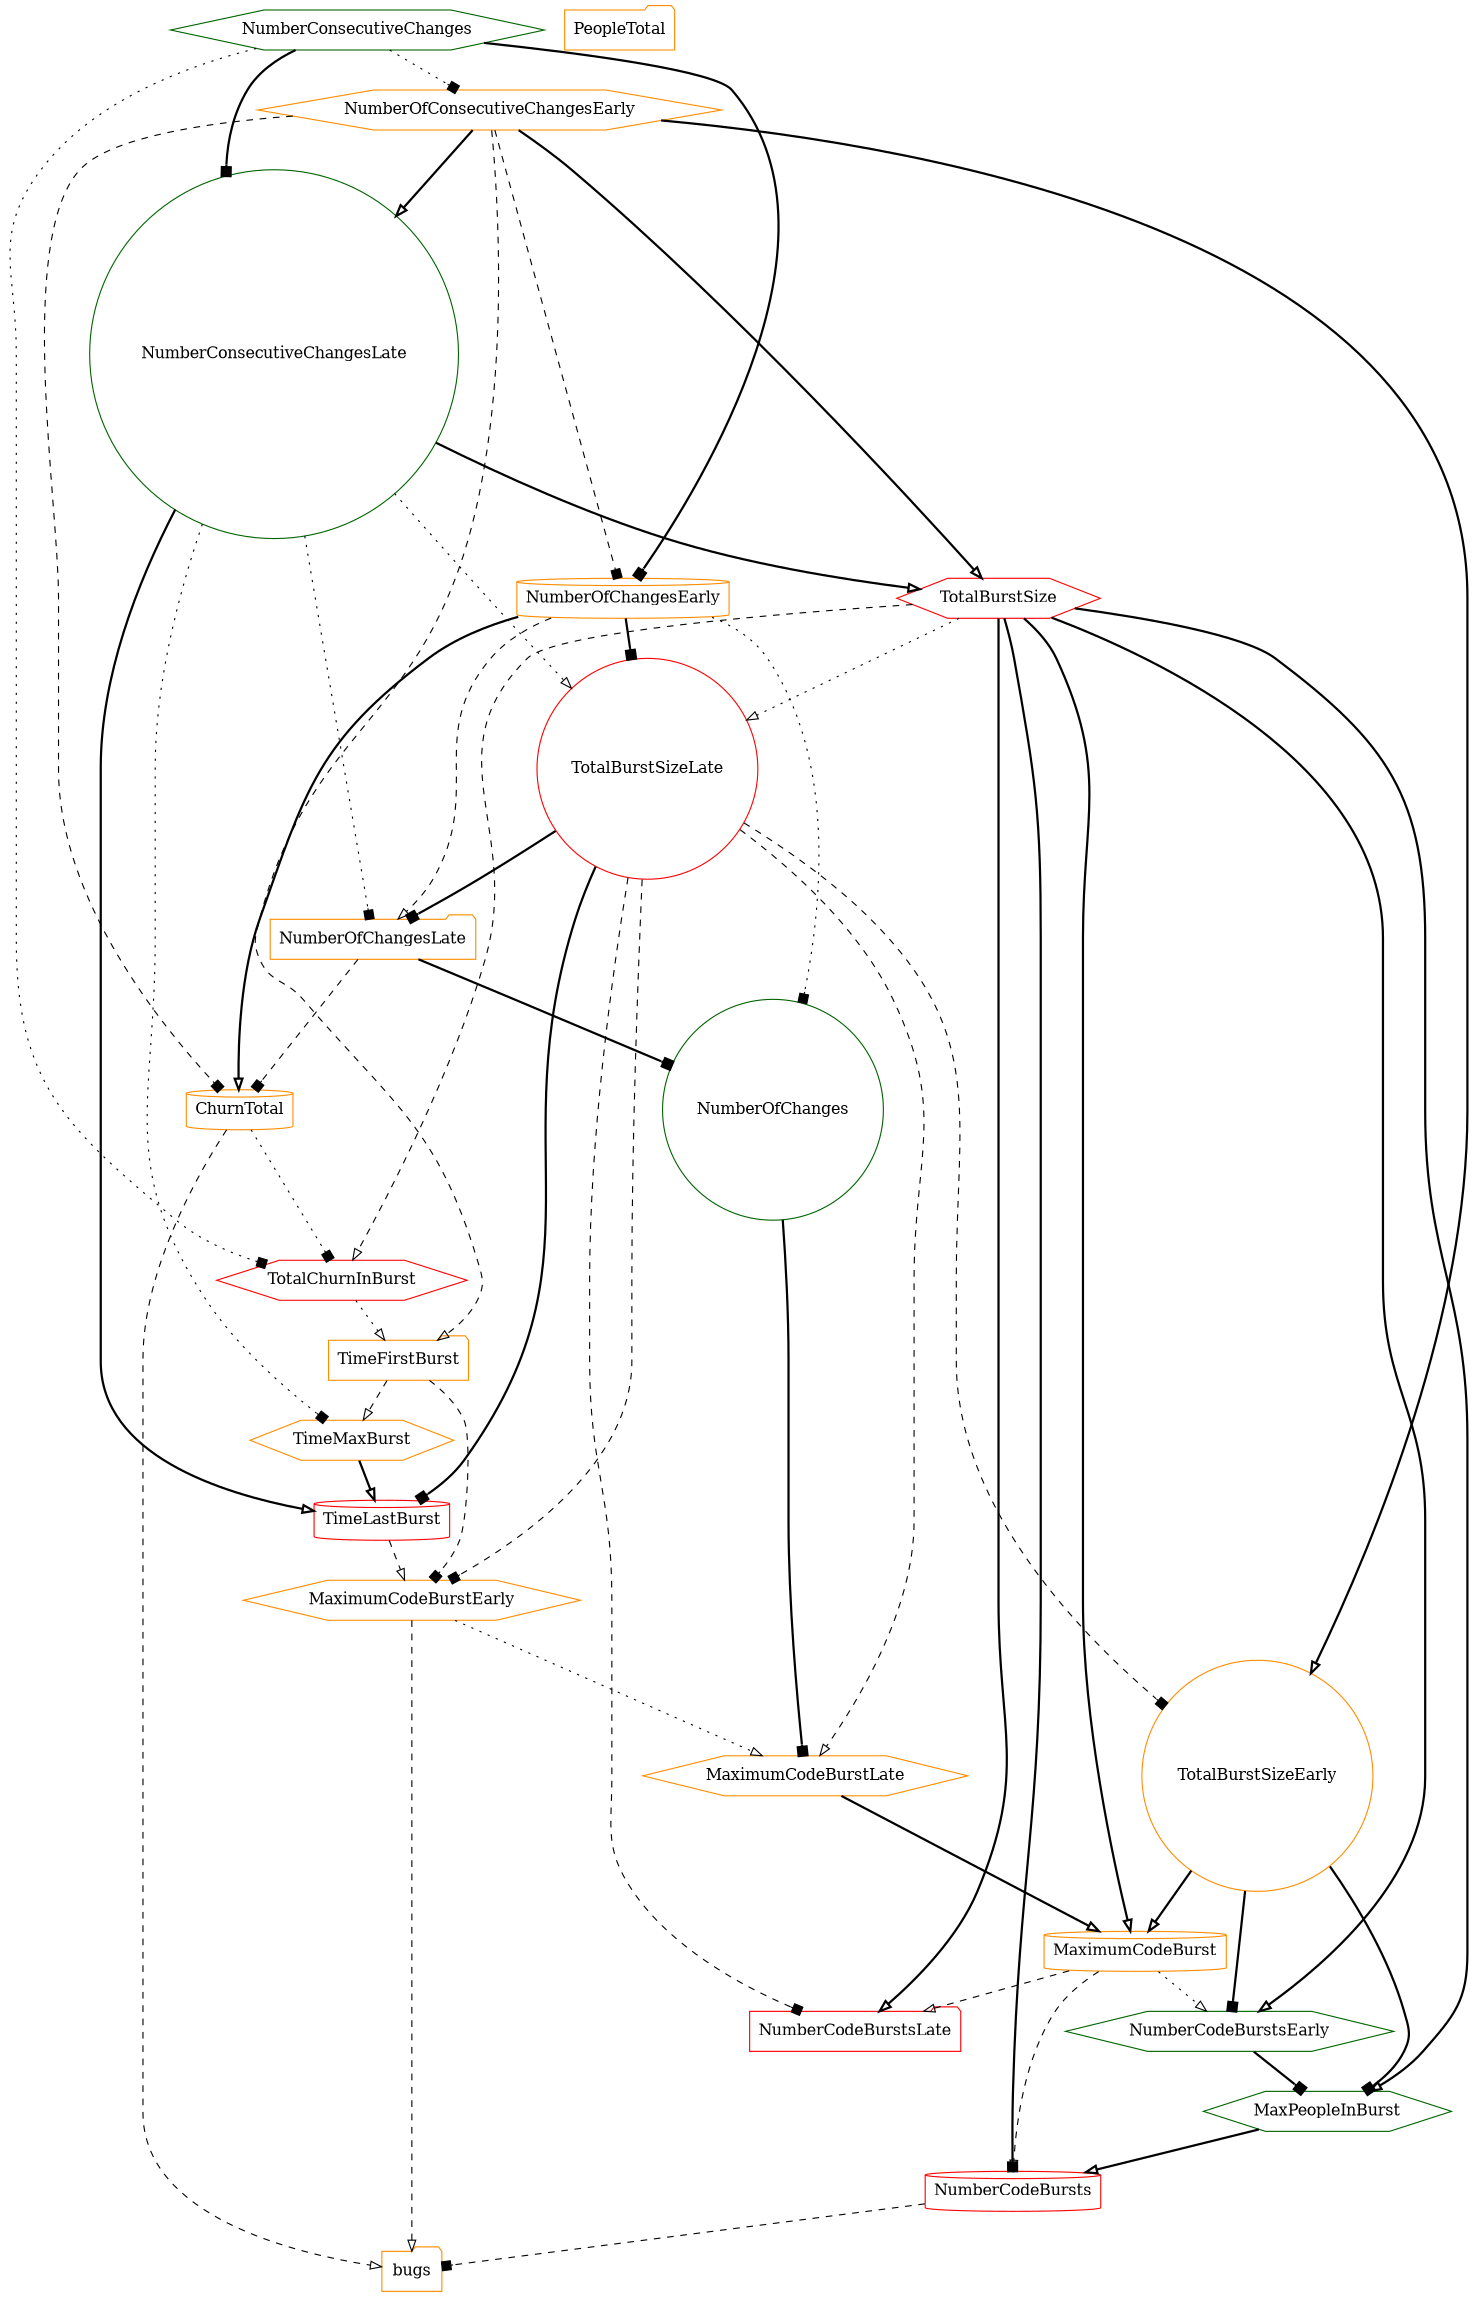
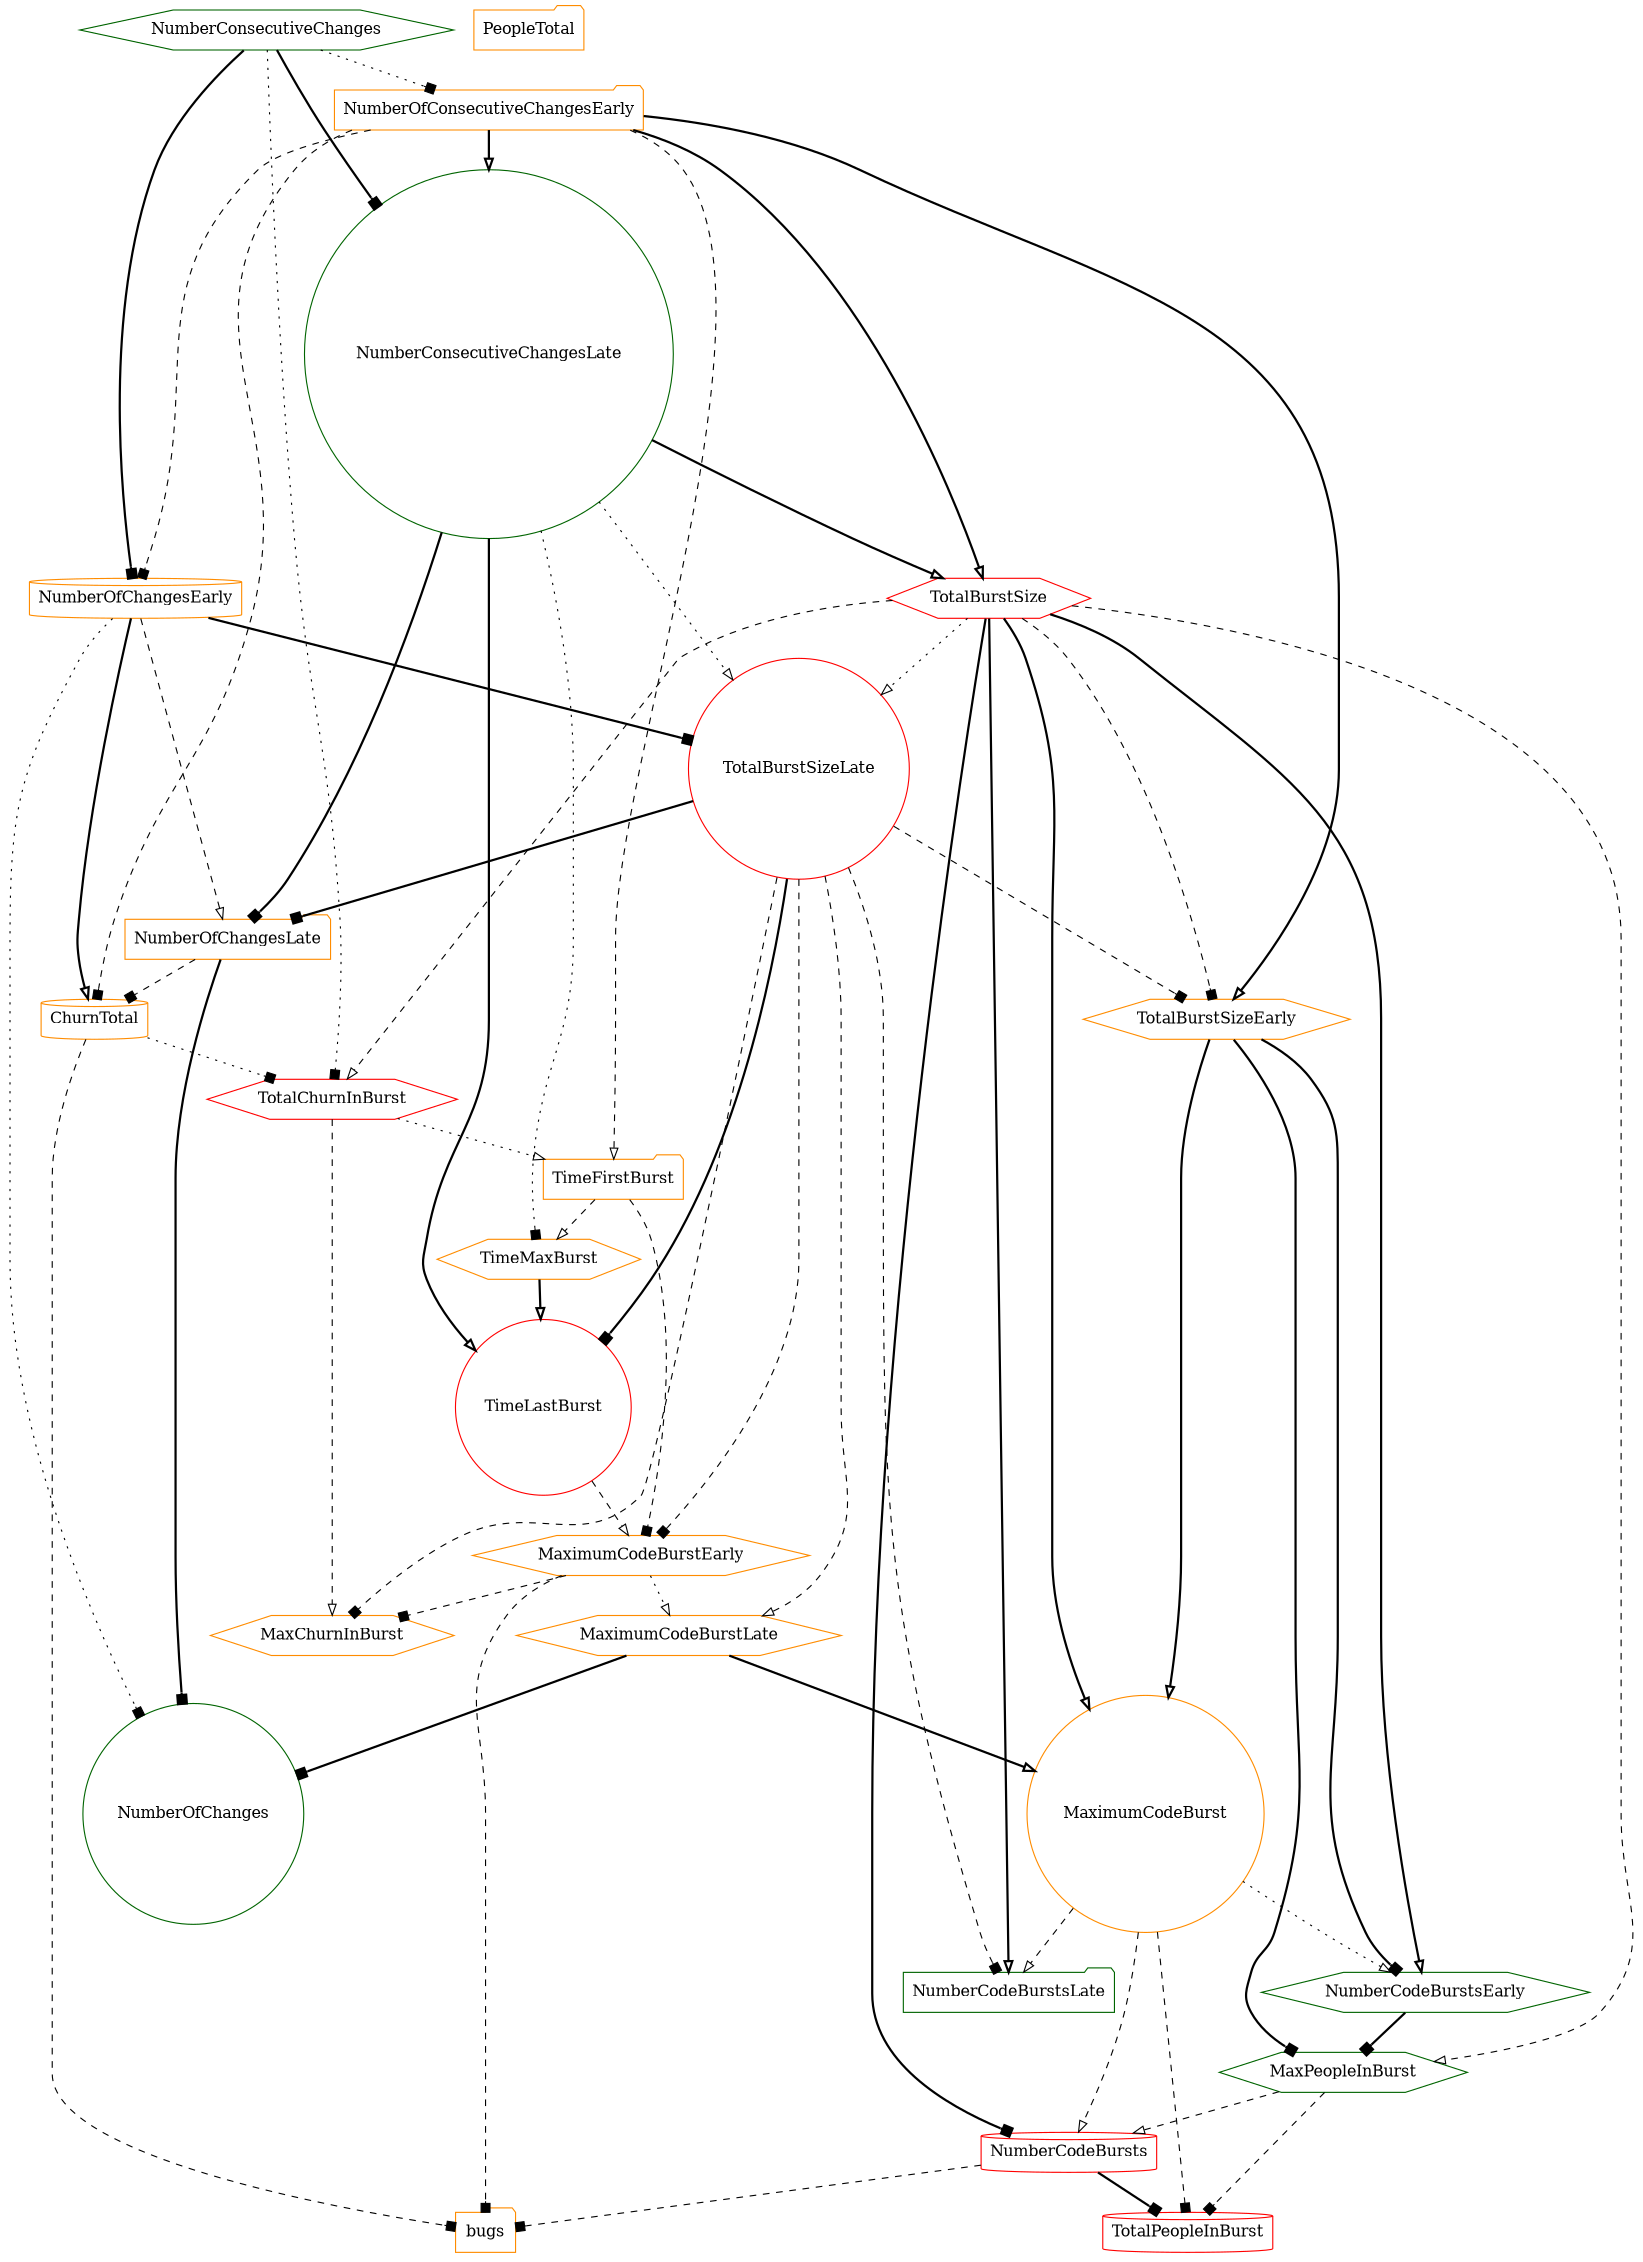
(490, 110) -> (489, 110)
(336, 722) -> (368, 730)
none -> (1143, 788)
(1443, 1258) -> (1621, 1213)
(789, 1482) -> (467, 1713)
(382, 1520) -> (543, 1407)
none -> (332, 1635)
(143, 1760) -> (52, 1772)
(1257, 1776) -> (1217, 1019)
(412, 1930) -> (486, 1870)
(1135, 1951) -> (1146, 1814)
(855, 2031) -> (1009, 1992)
(1178, 2149) -> (1212, 2111)
none -> (1188, 2232)
